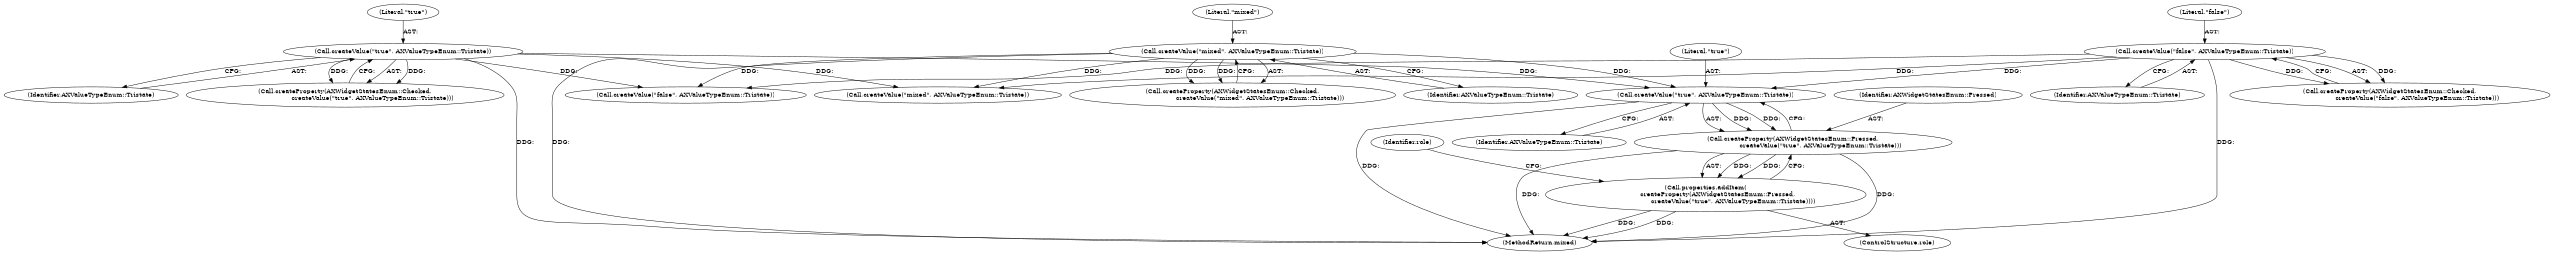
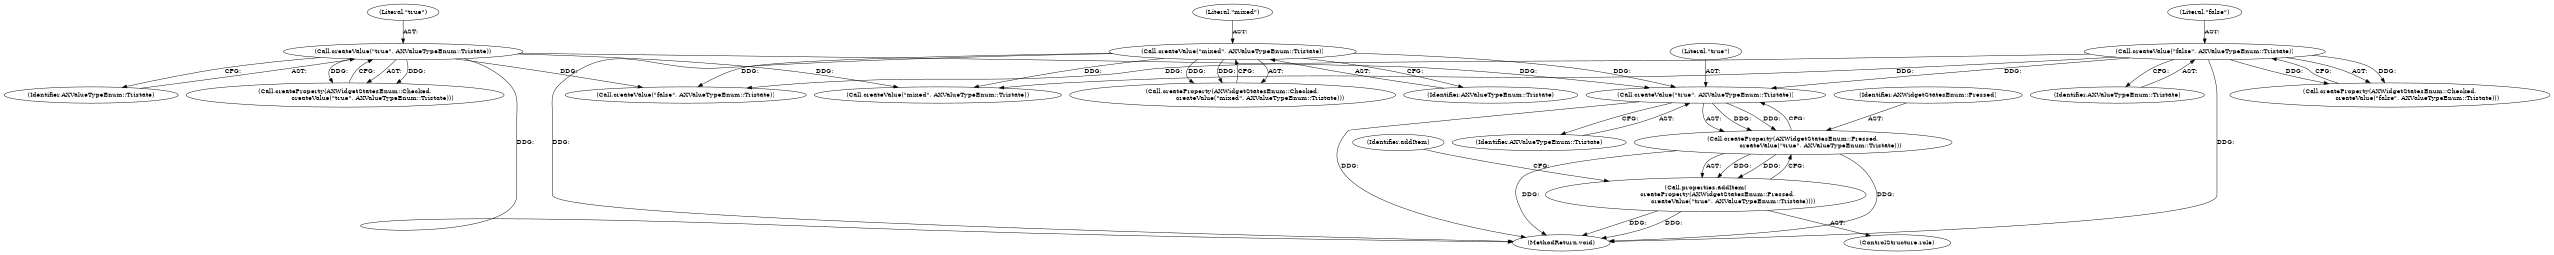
(1407, 142) -> (1398, 142)
(1540, 243) -> (1561, 243)
